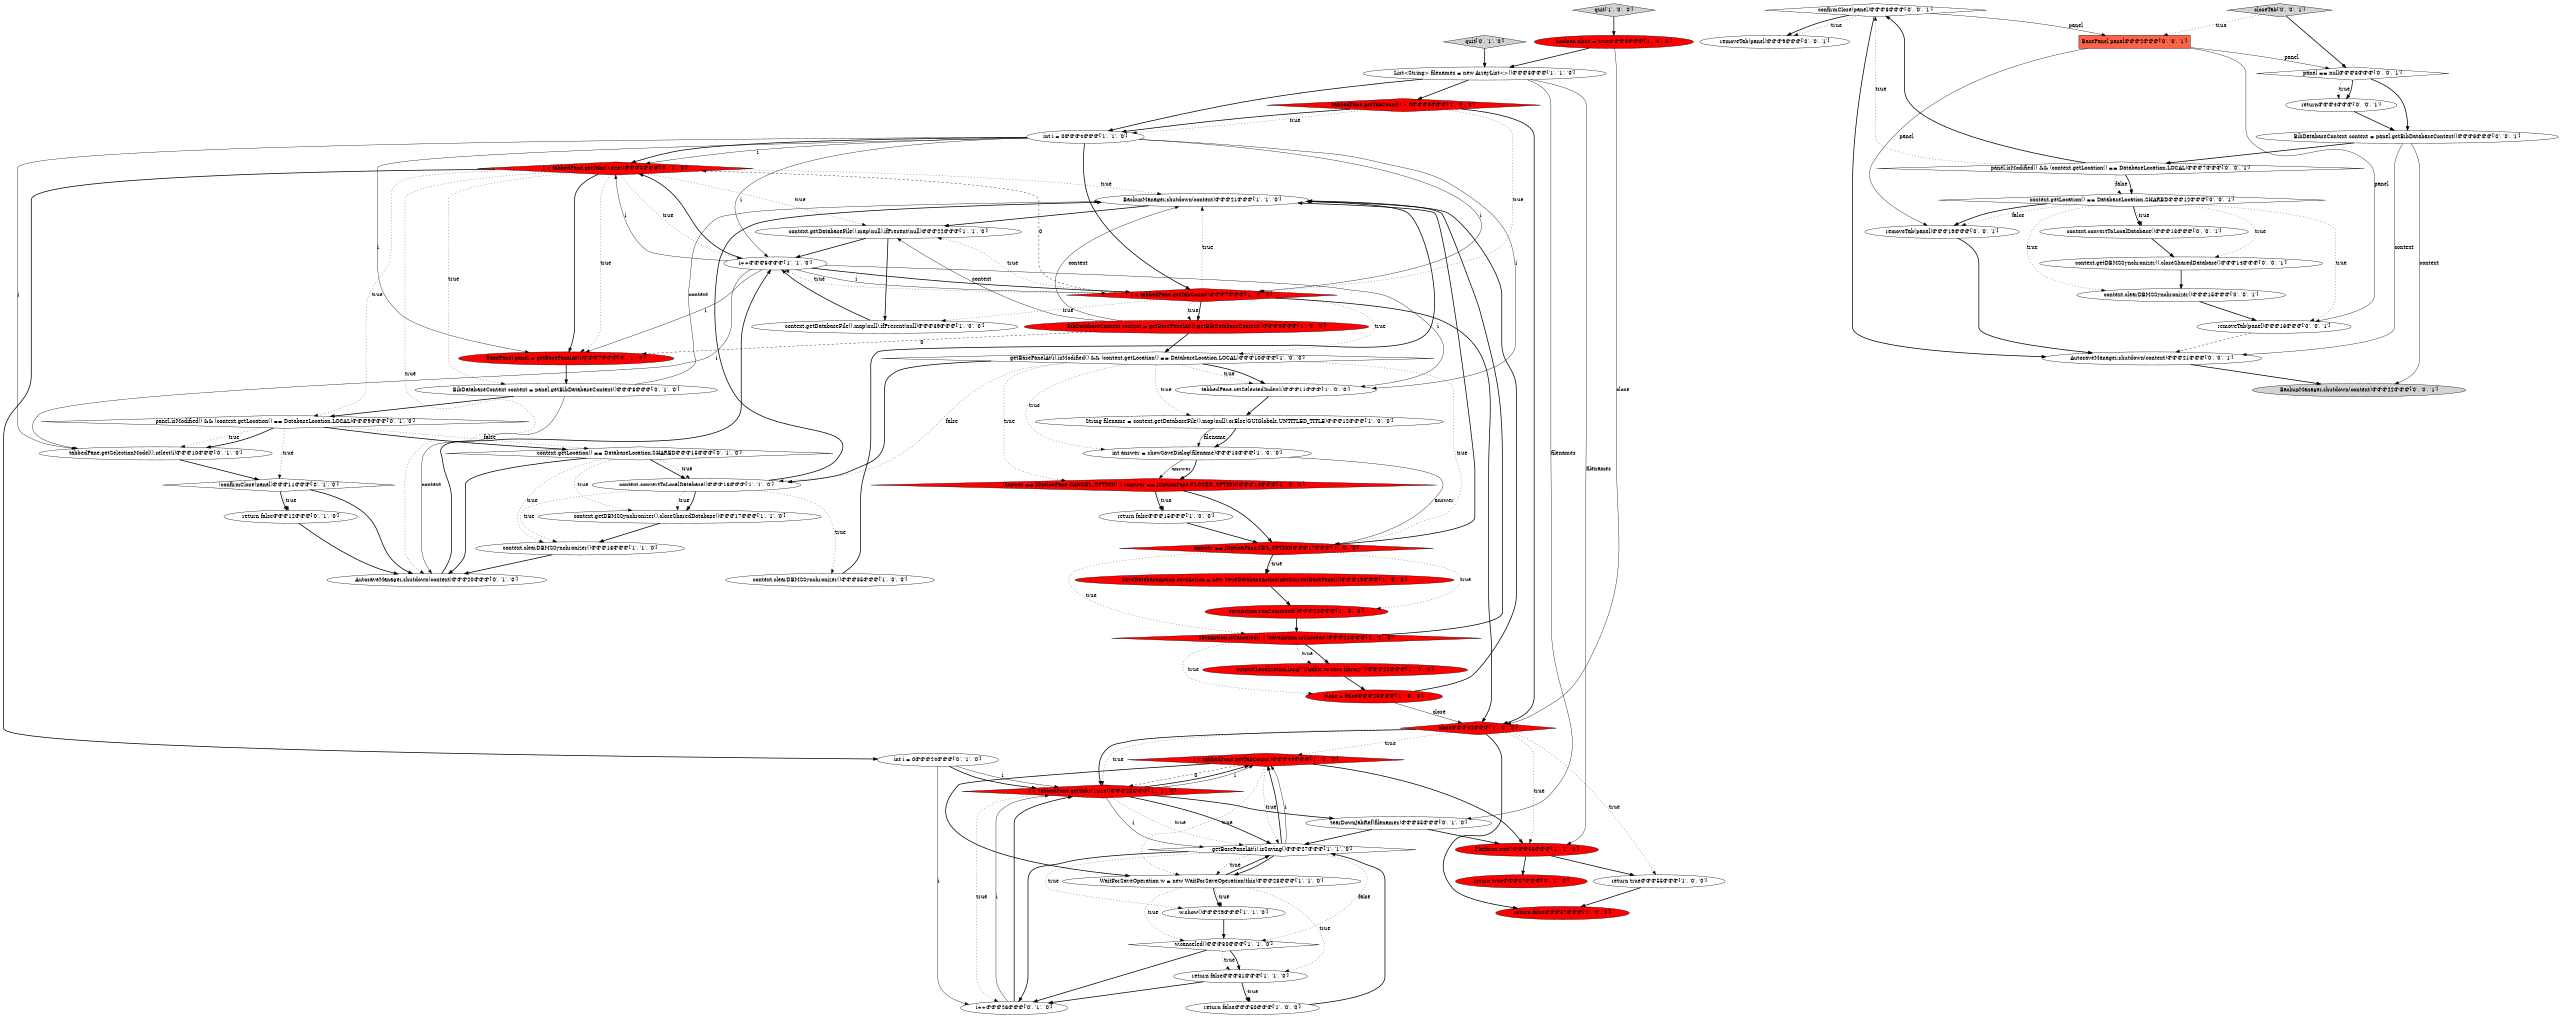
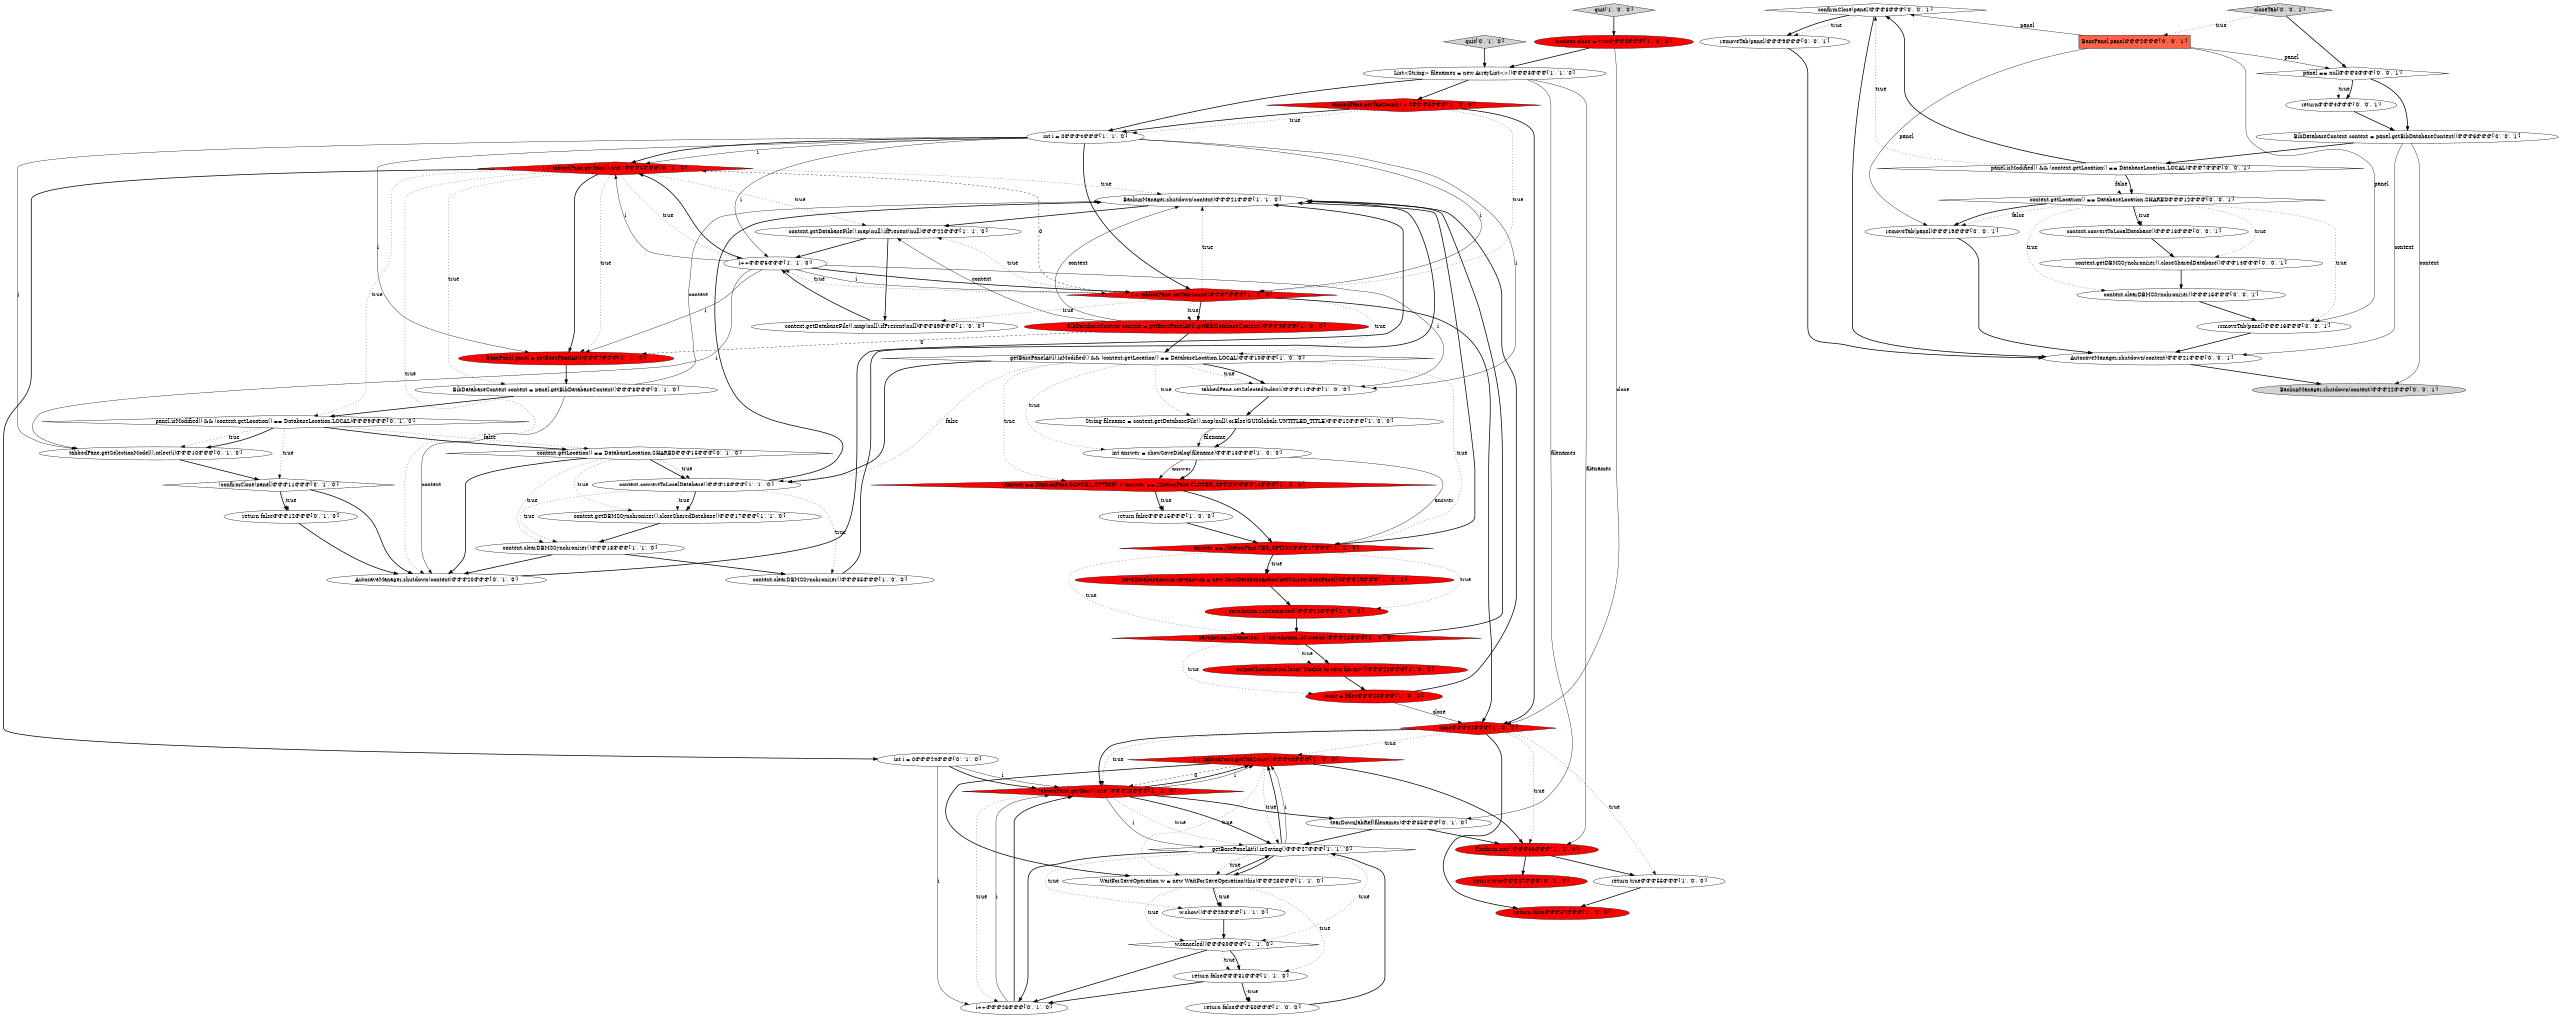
(2017, 21) -> (1998, 25)
none -> (1808, 304)
(2215, 342) -> (2215, 342)
(602, 441) -> (1054, 344)
none -> (711, 565)
(1364, 897) -> (1364, 897)
